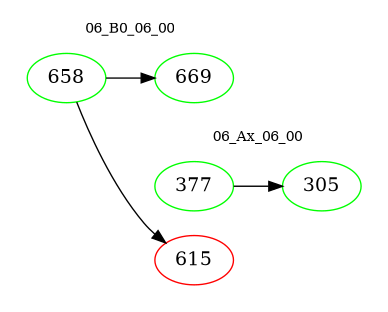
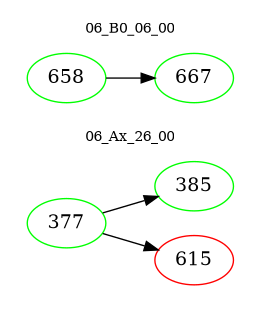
(194, 78) -> (194, 78)
(258, 138) -> (130, 138)
(110, 172) -> (124, 240)
(322, 186) -> (194, 186)
